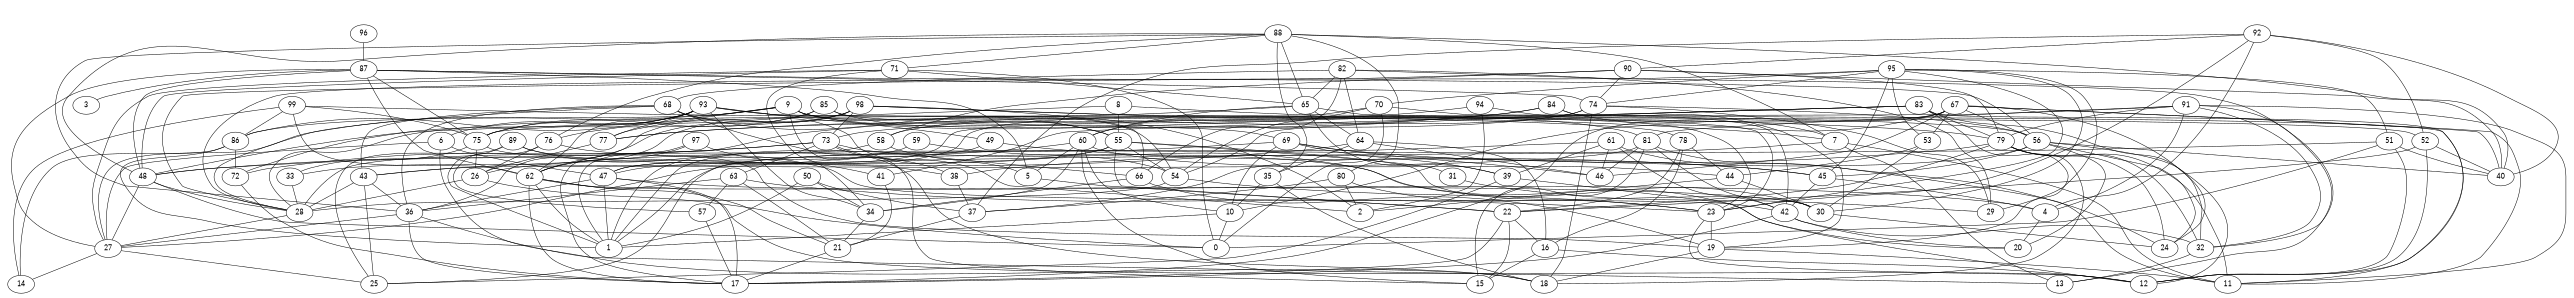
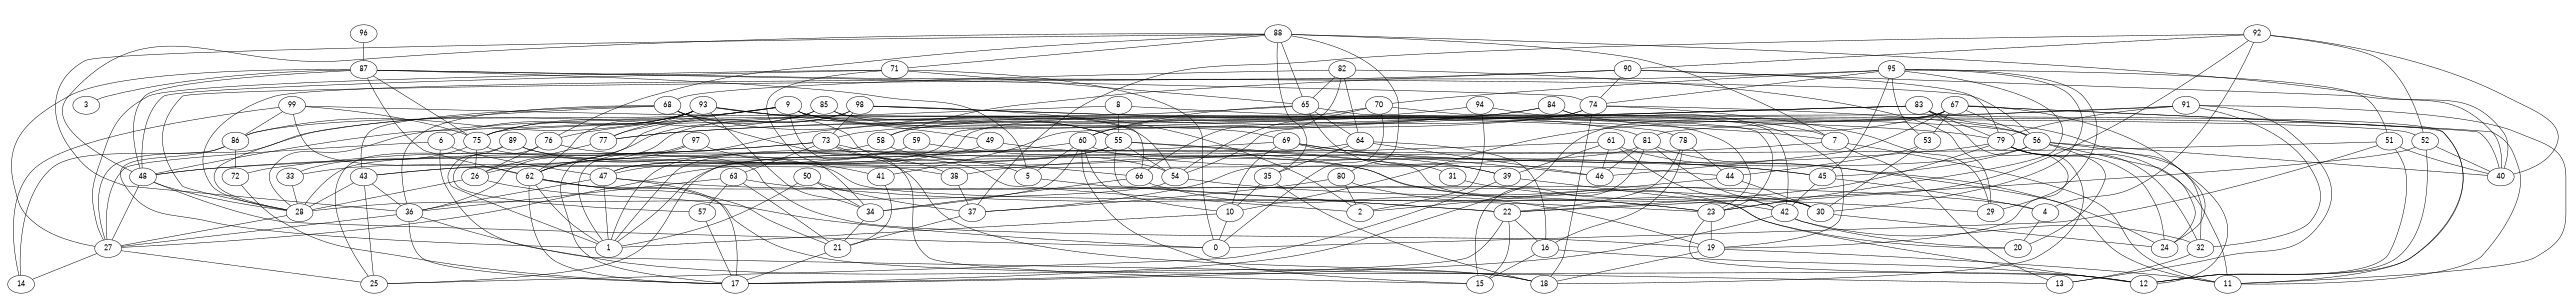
(1821, 82) -> none
(546, 127) -> none
(2140, 172) -> none
